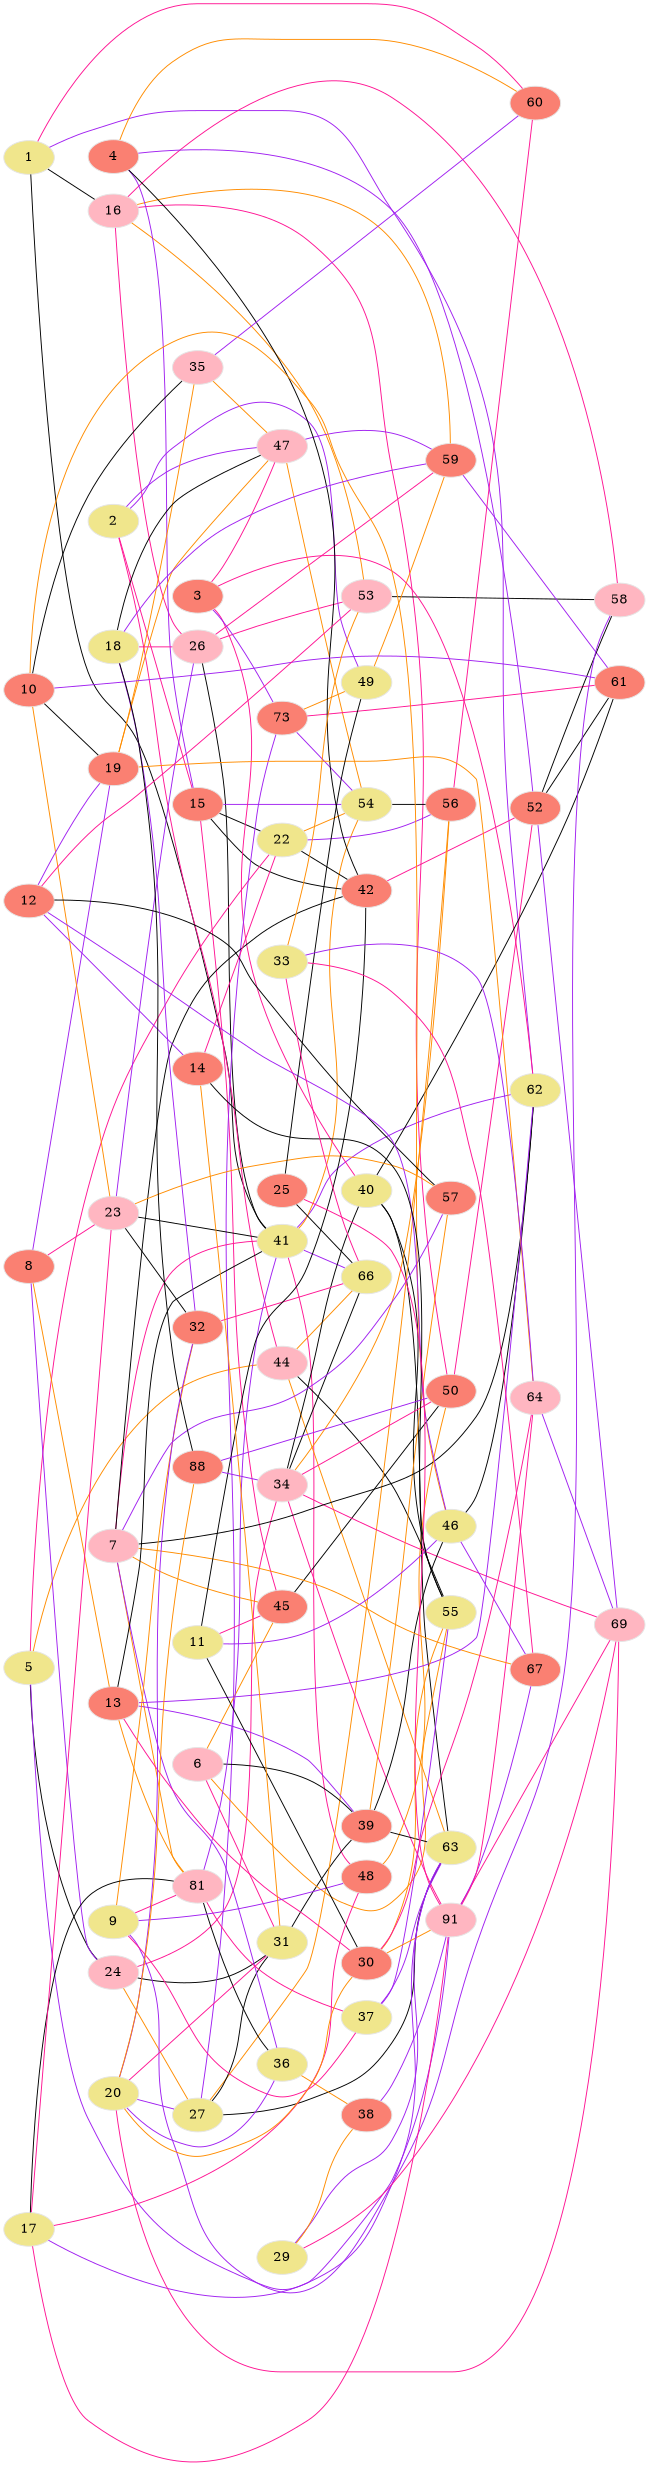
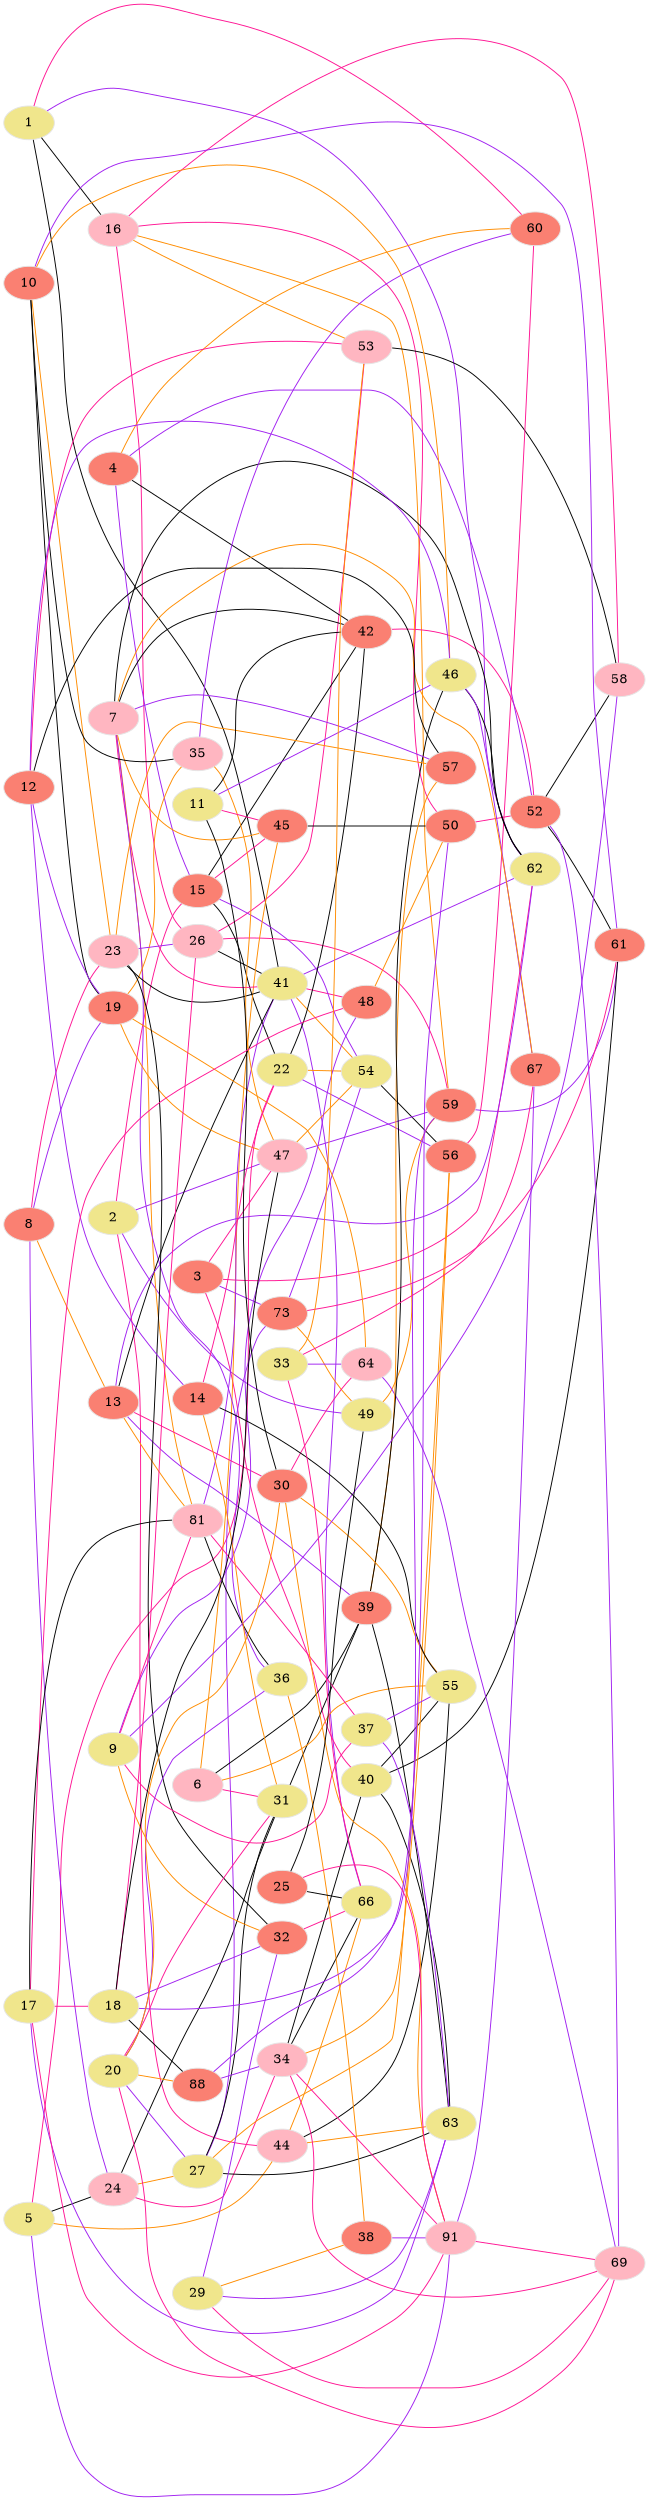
(366, 1438) -> none
(505, 1674) -> none
(157, 1692) -> (240, 2116)
(71, 1721) -> (70, 2006)
